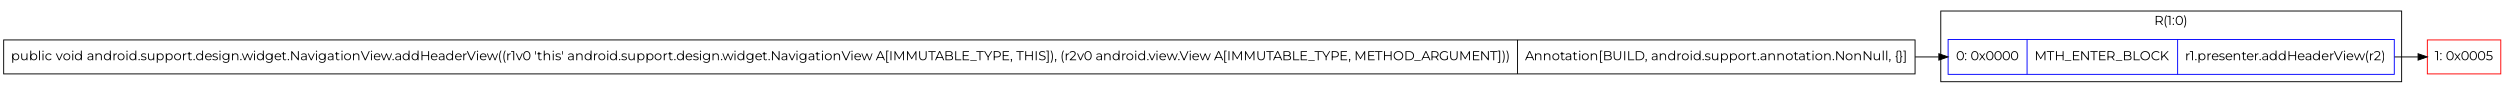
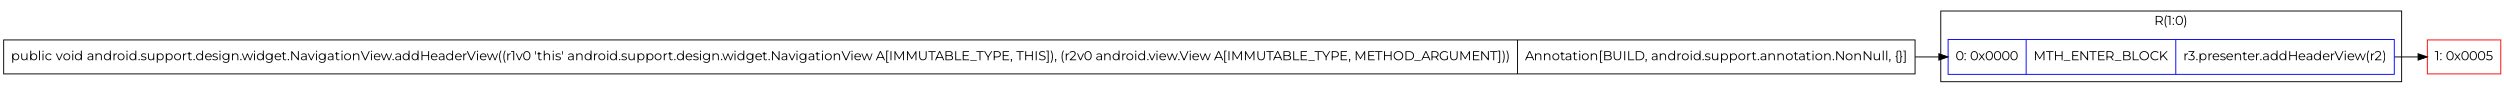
(2285, 56) -> (2285, 56)
